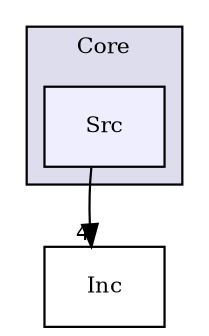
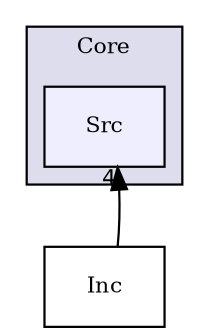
(90, 199) -> (119, 218)
